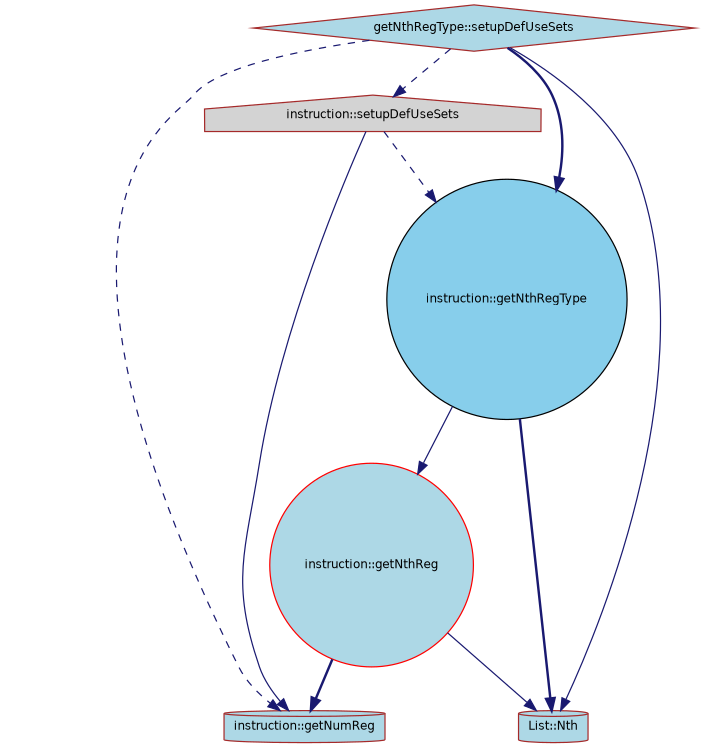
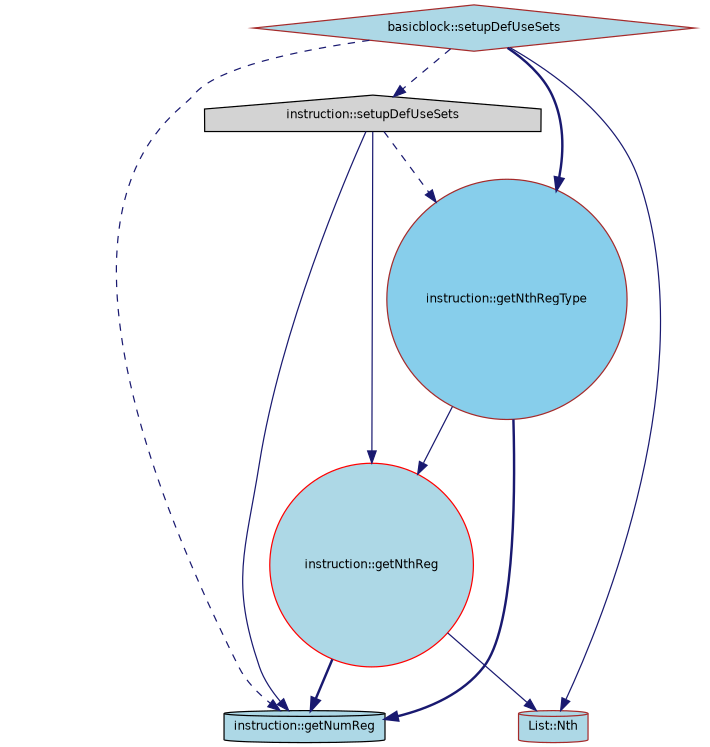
(474, 28) -> (474, 28)
(373, 115) -> (373, 115)
none -> (372, 291)
(507, 299) -> (507, 299)
(535, 559) -> (507, 596)
(305, 727) -> (305, 727)
